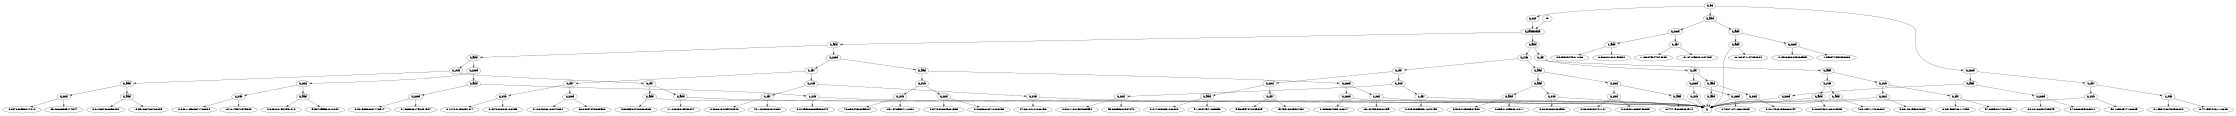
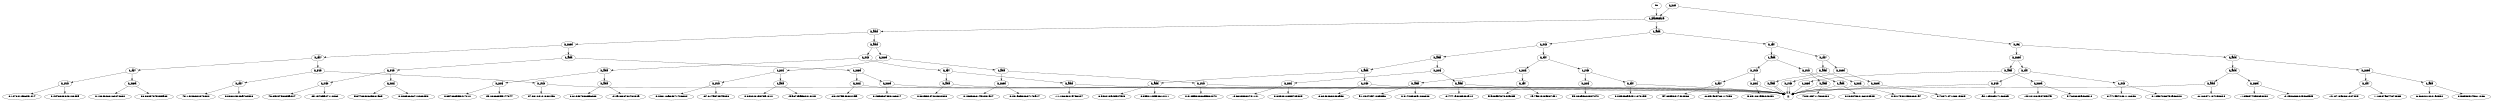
(1622, 9) -> (1844, 25)
(1077, 110) -> none
